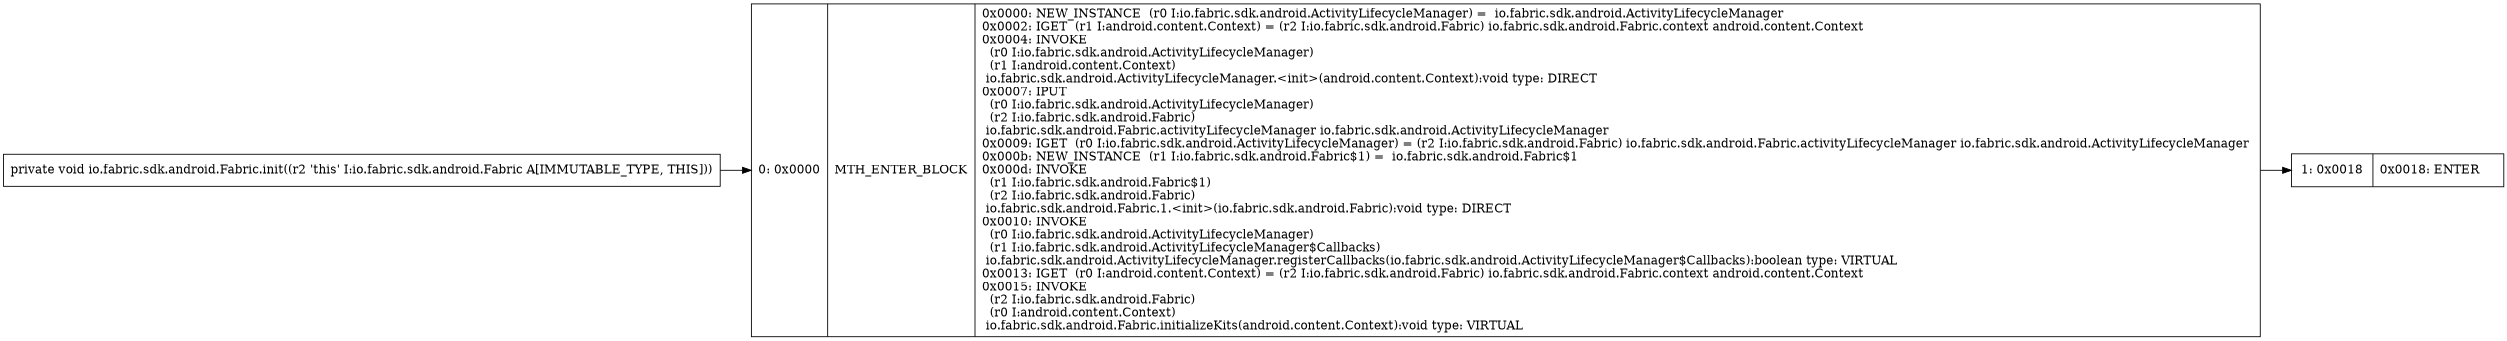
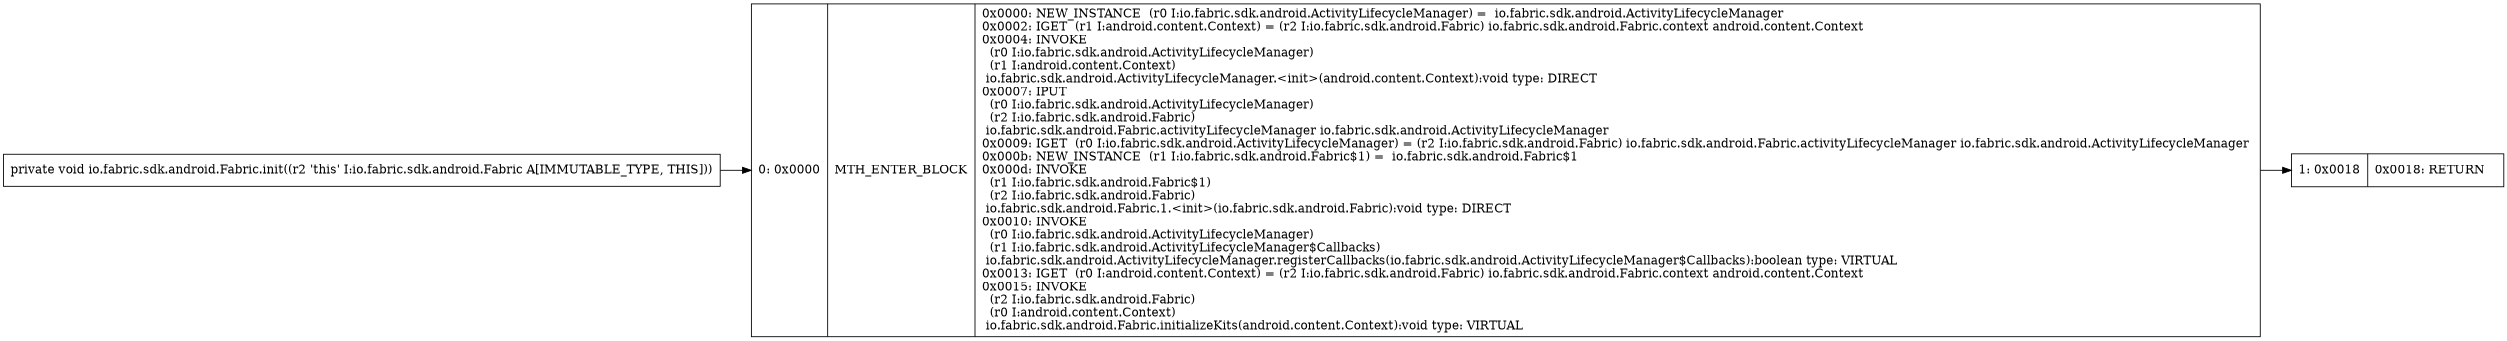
(2436, 170) -> (2436, 170)
